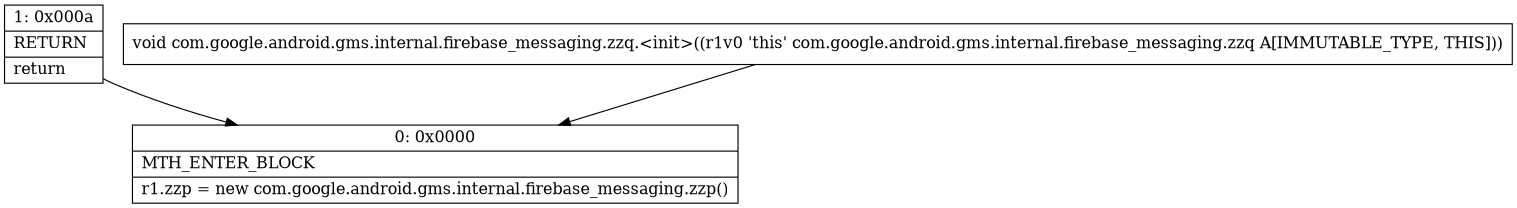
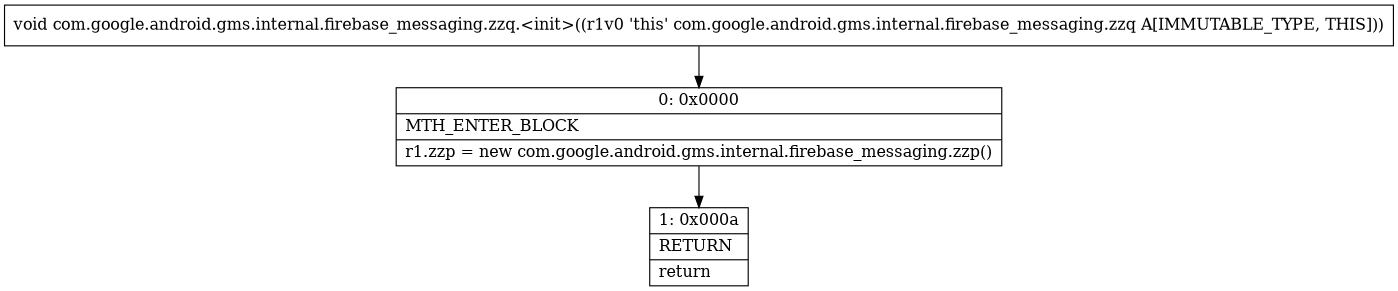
(164, 103) -> (699, 181)
